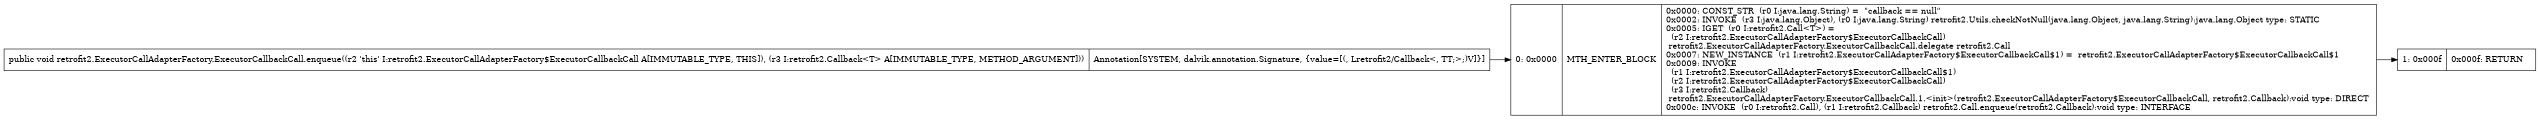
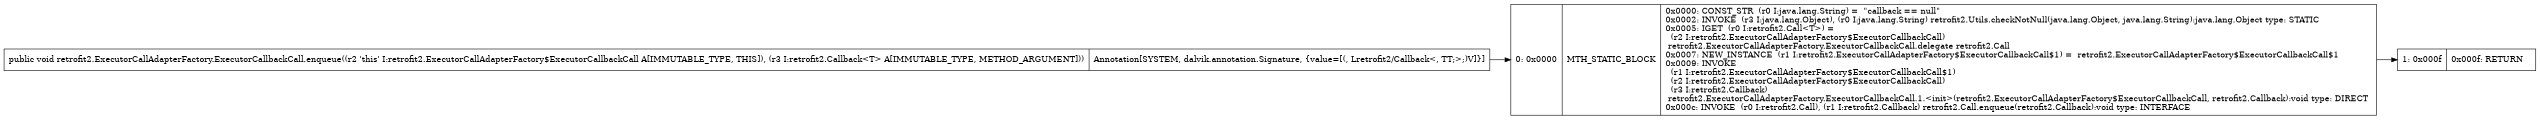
(1612, 60) -> (1611, 60)
